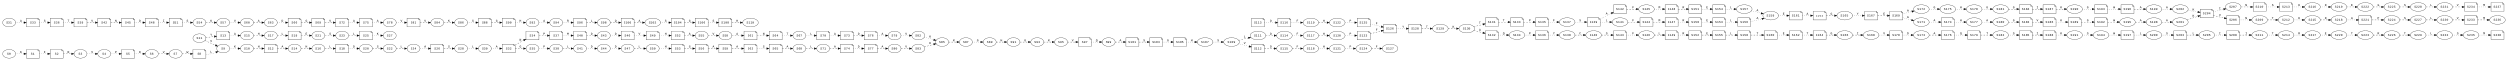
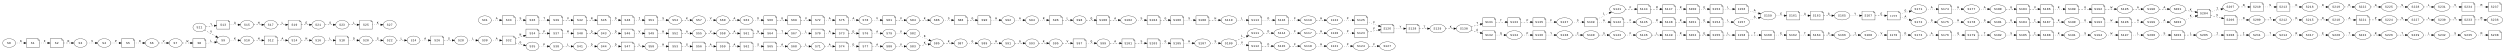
none -> (1242, 20)
(1620, 35) -> (1617, 35)
(628, 49) -> (628, 46)
